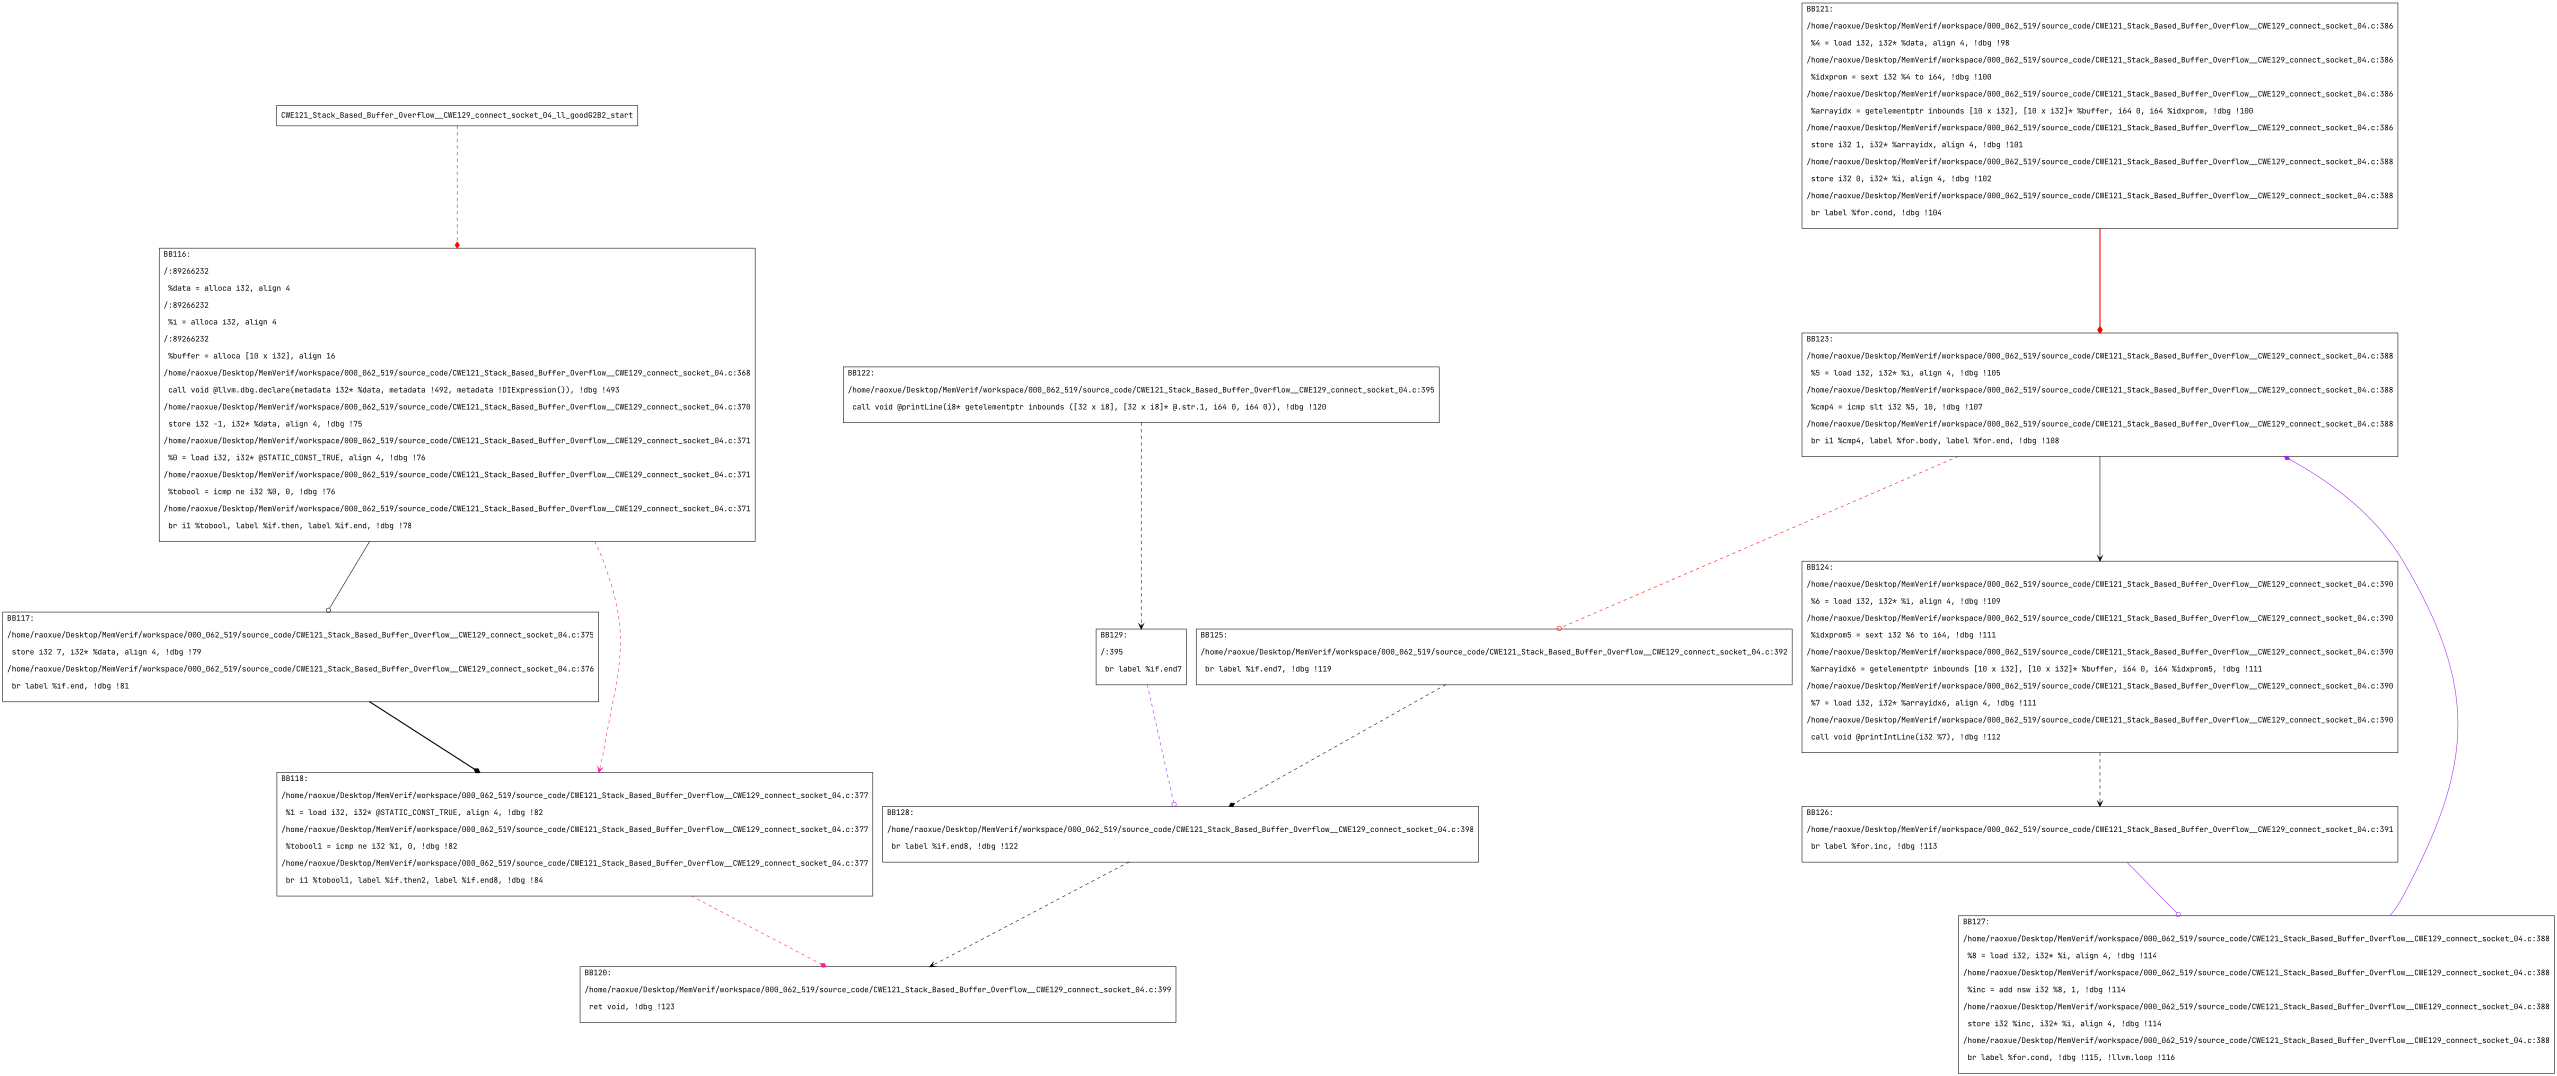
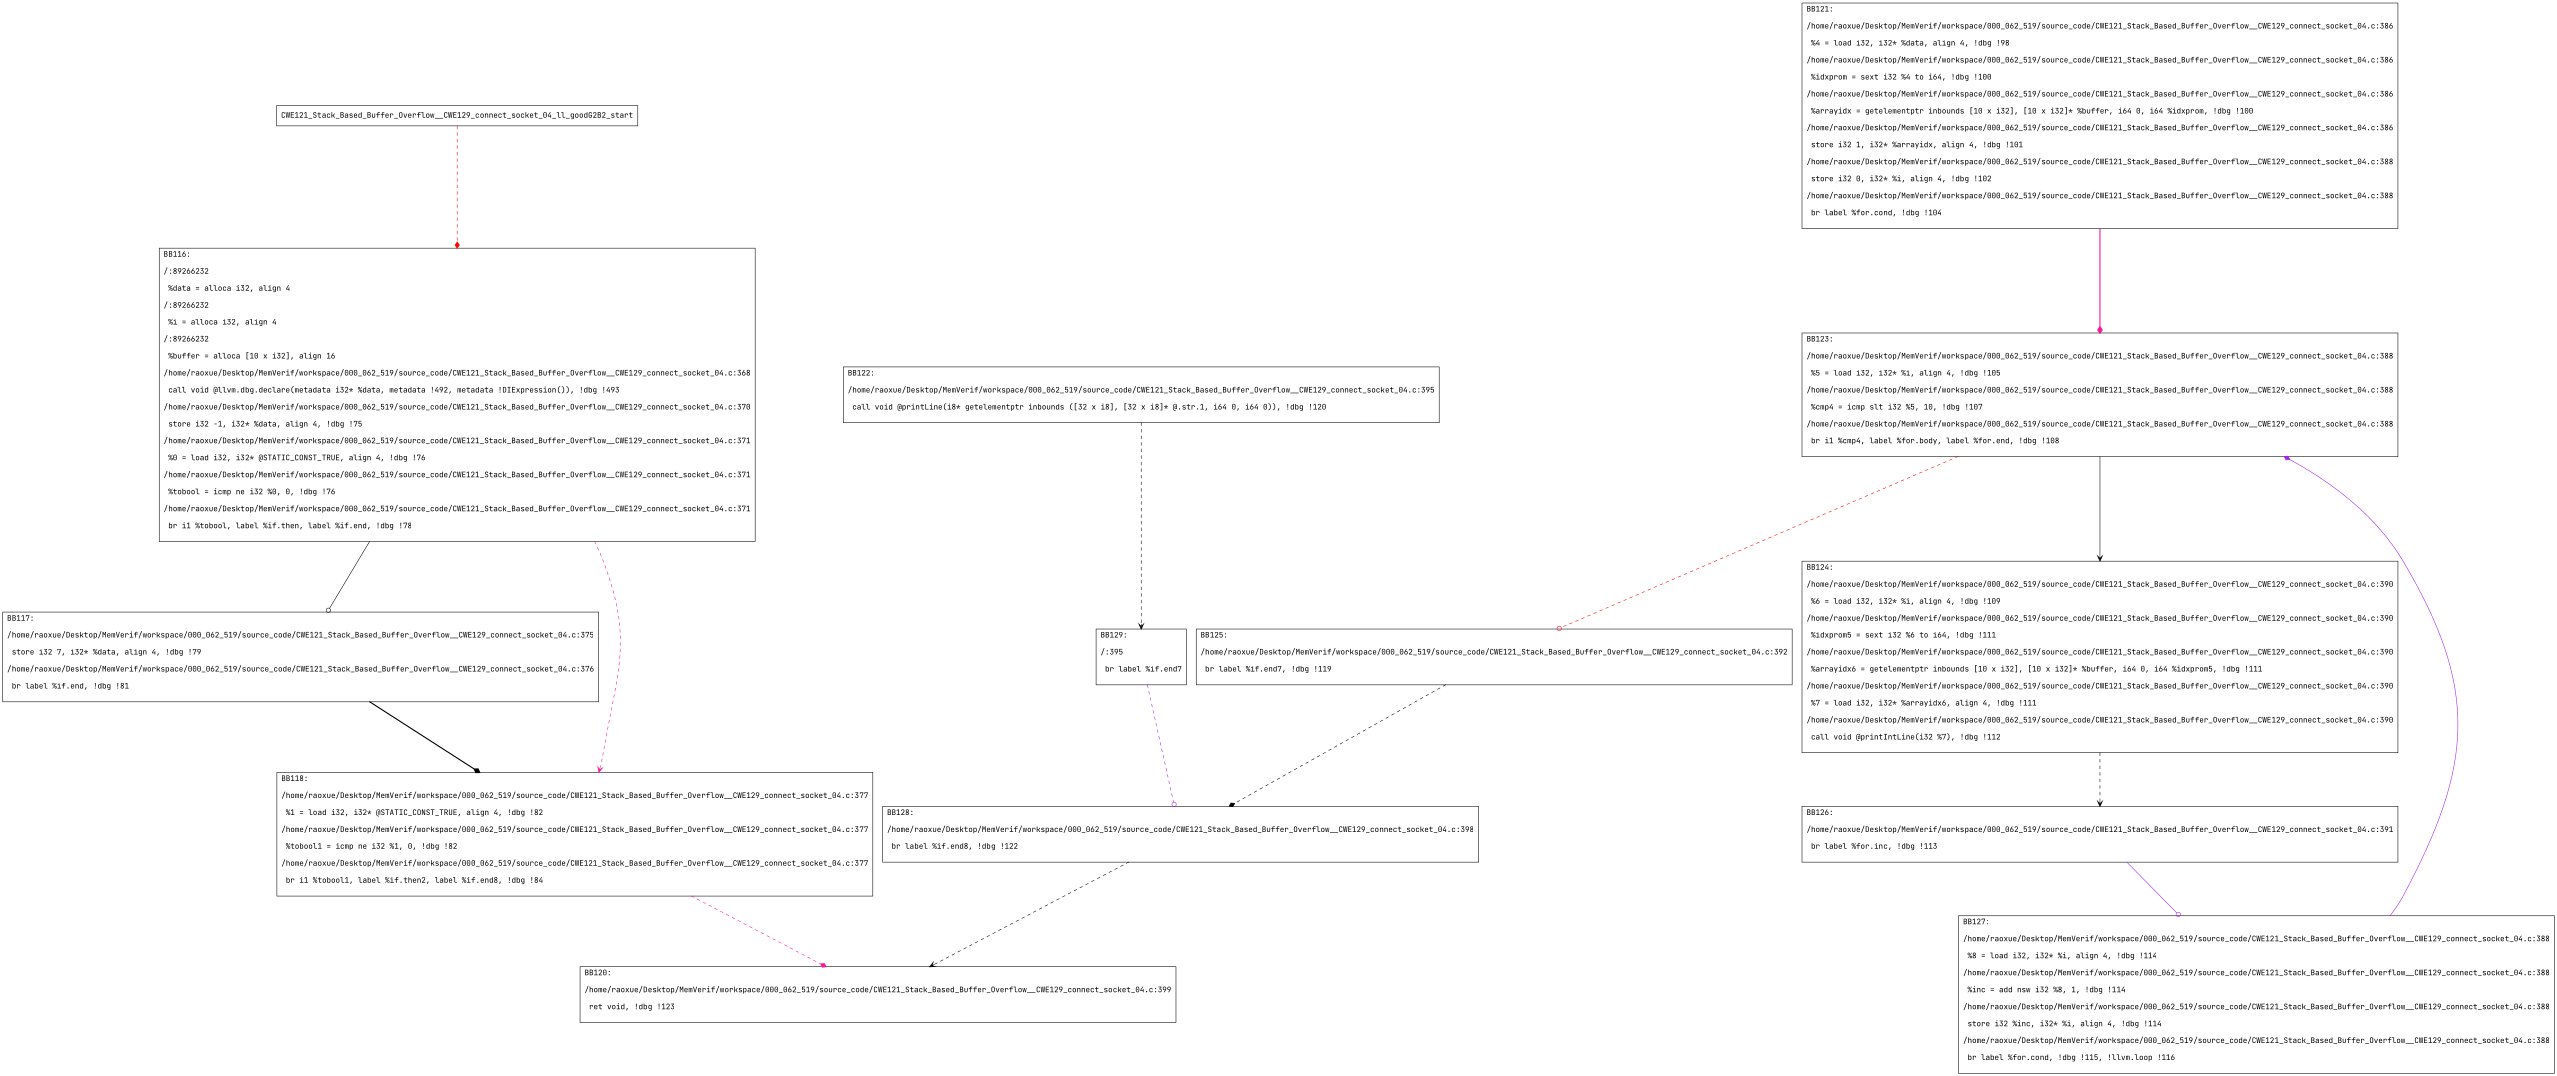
(2100, 277) -> (2100, 277)
